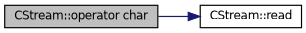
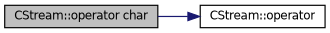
(251, 16) -> (263, 16)
